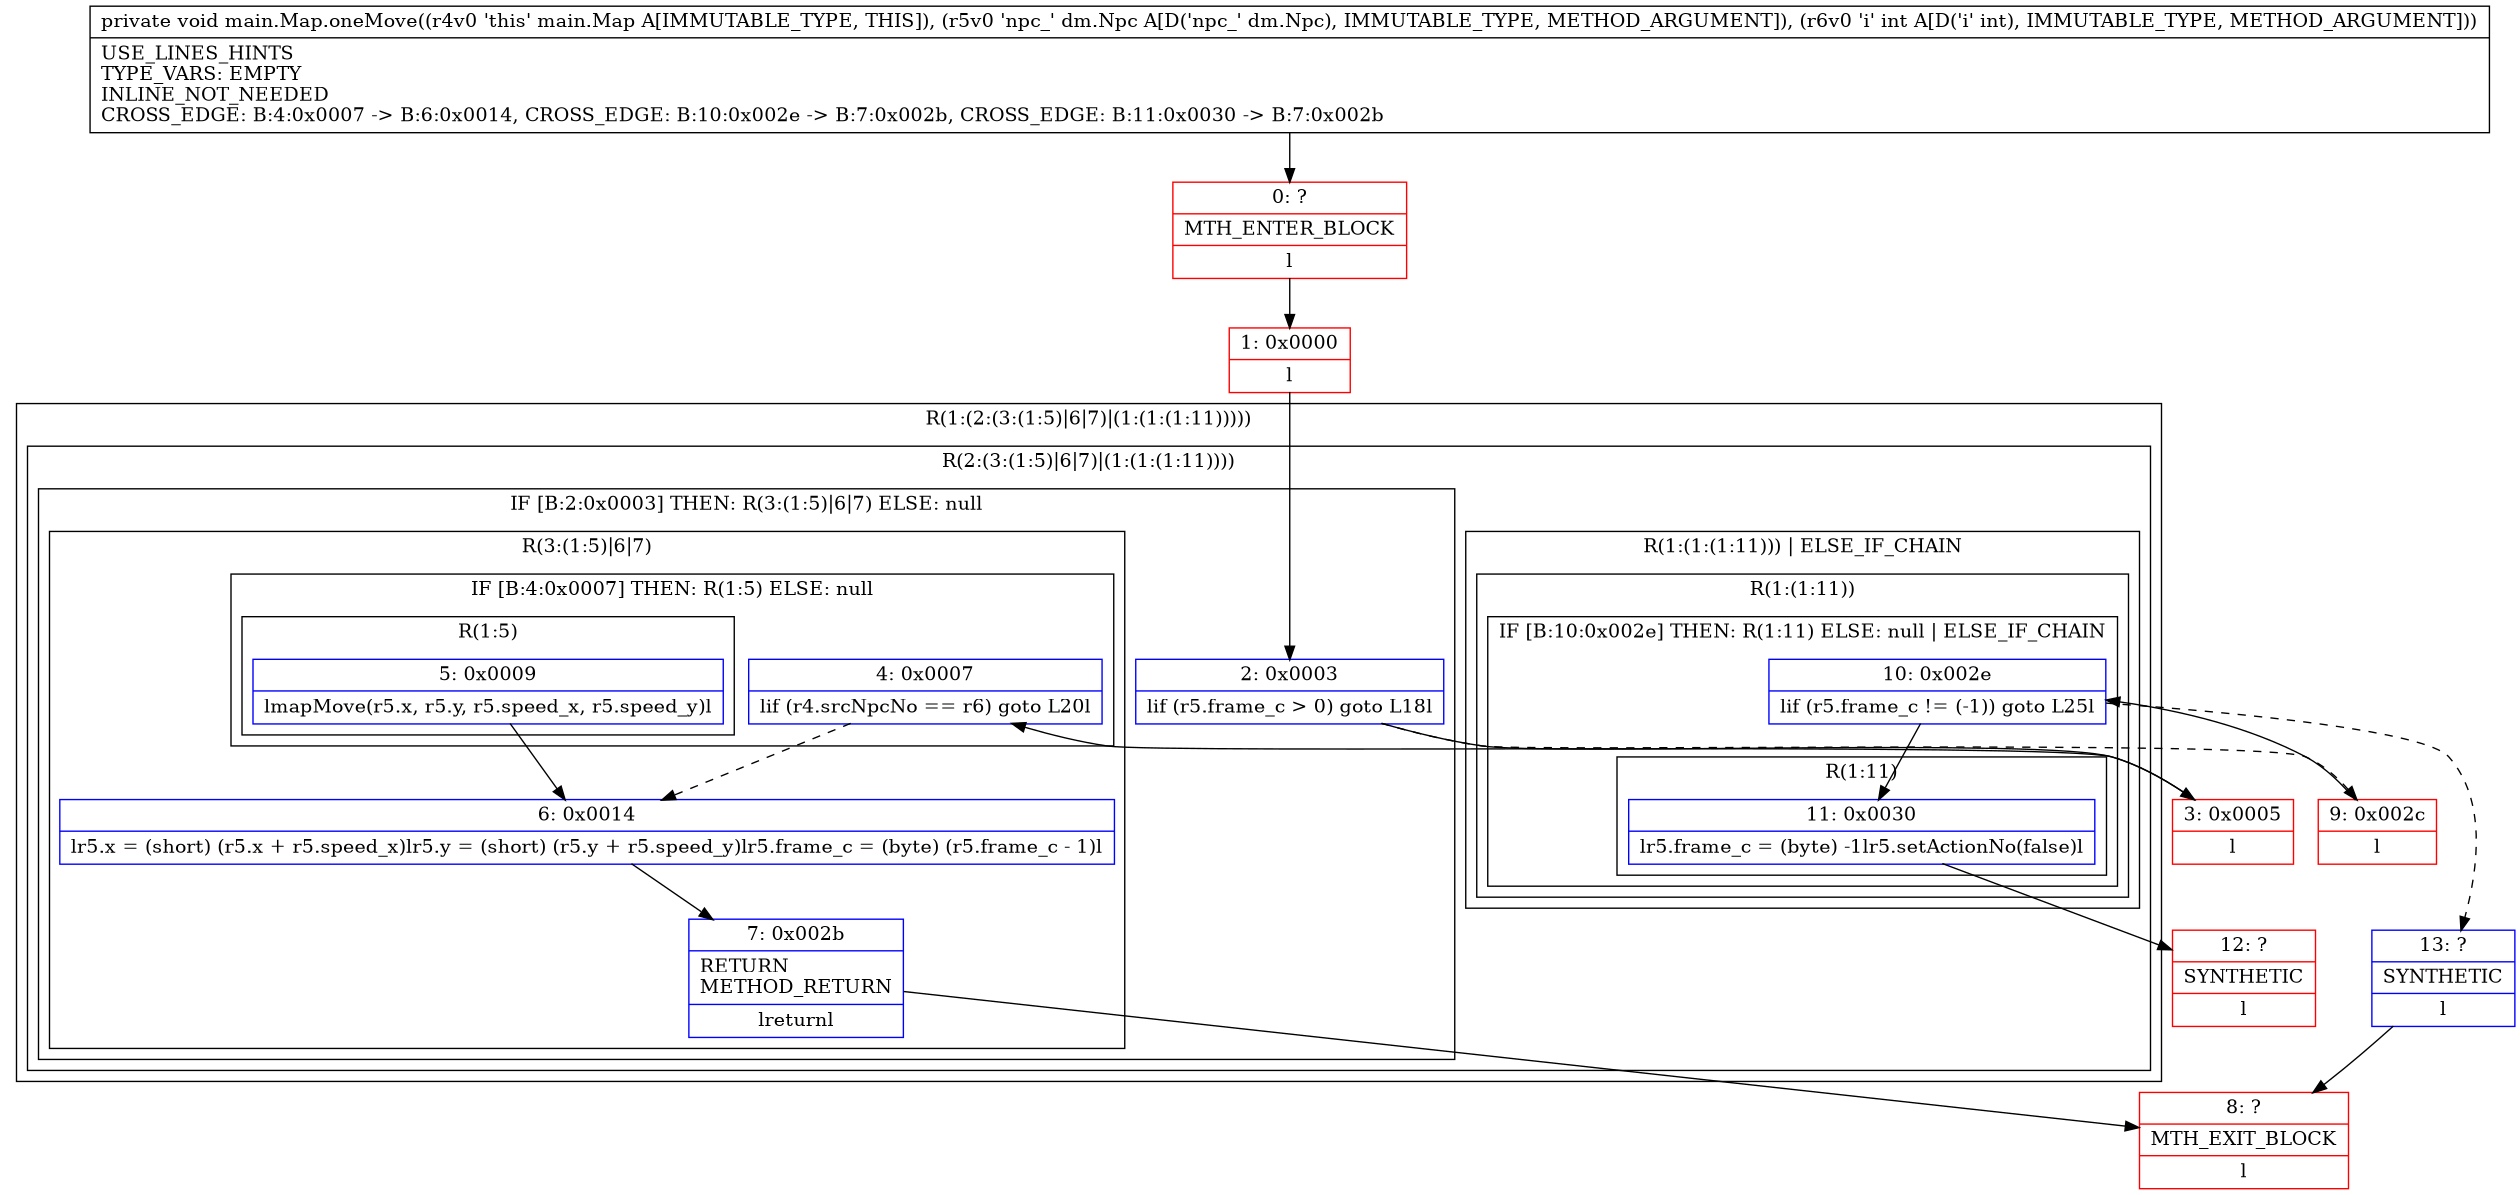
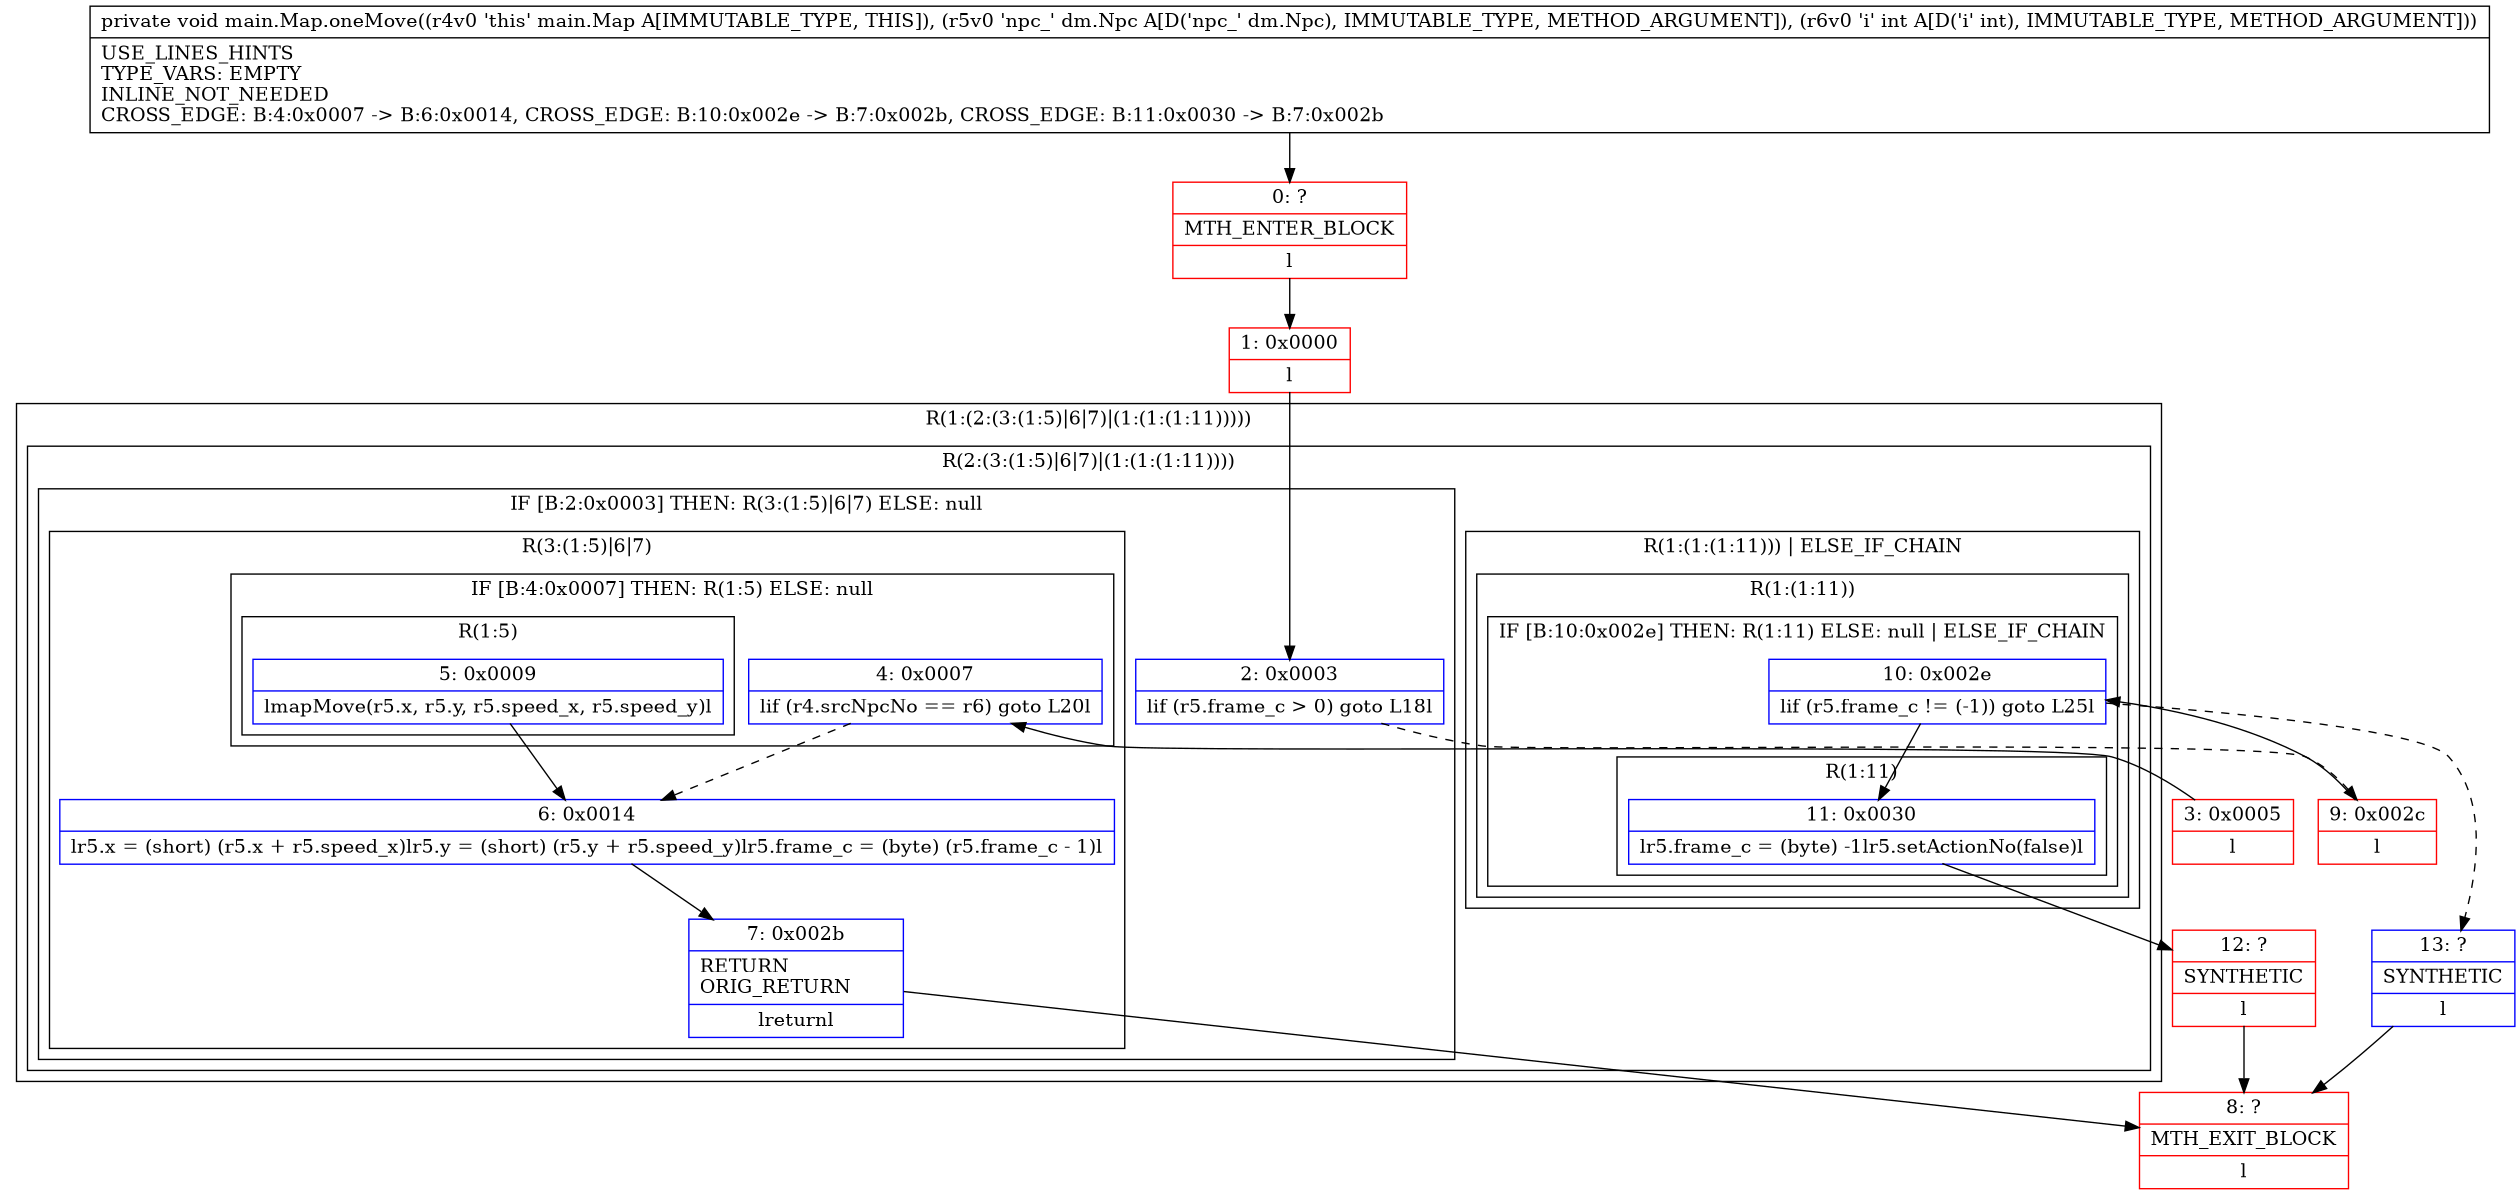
(1785, 748) -> none
(796, 987) -> (776, 987)
none -> (2244, 1052)
